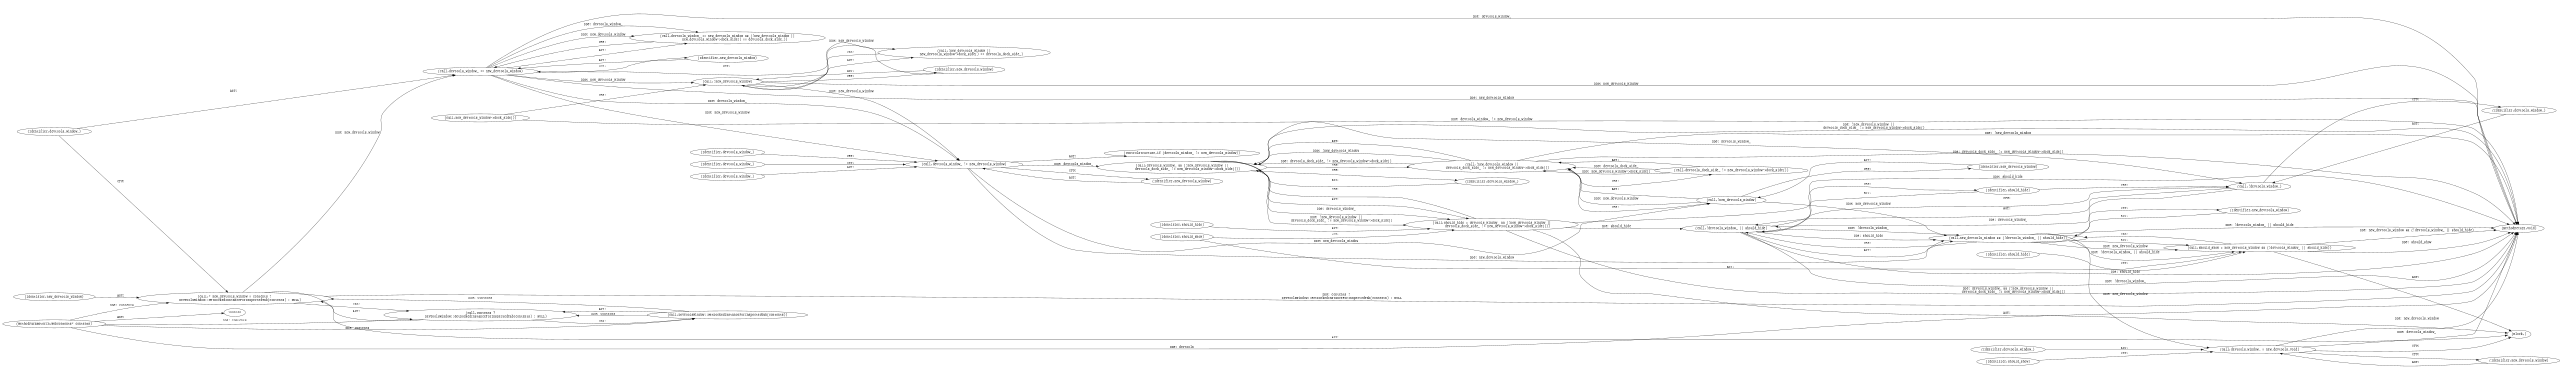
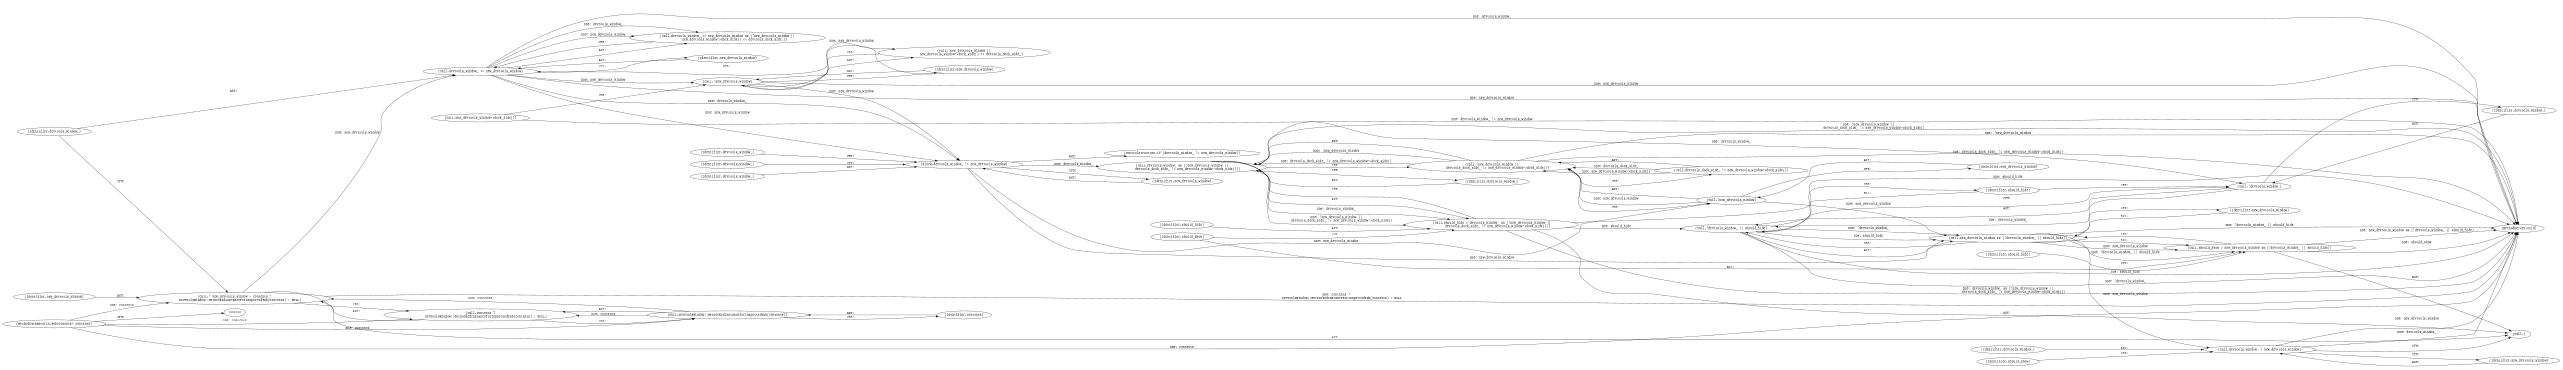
(964, 164) -> (964, 164)
none -> (964, 315)
(122, 317) -> (122, 317)
(2519, 334) -> (2519, 334)
(1182, 347) -> (1182, 347)
(2260, 350) -> (2260, 350)
